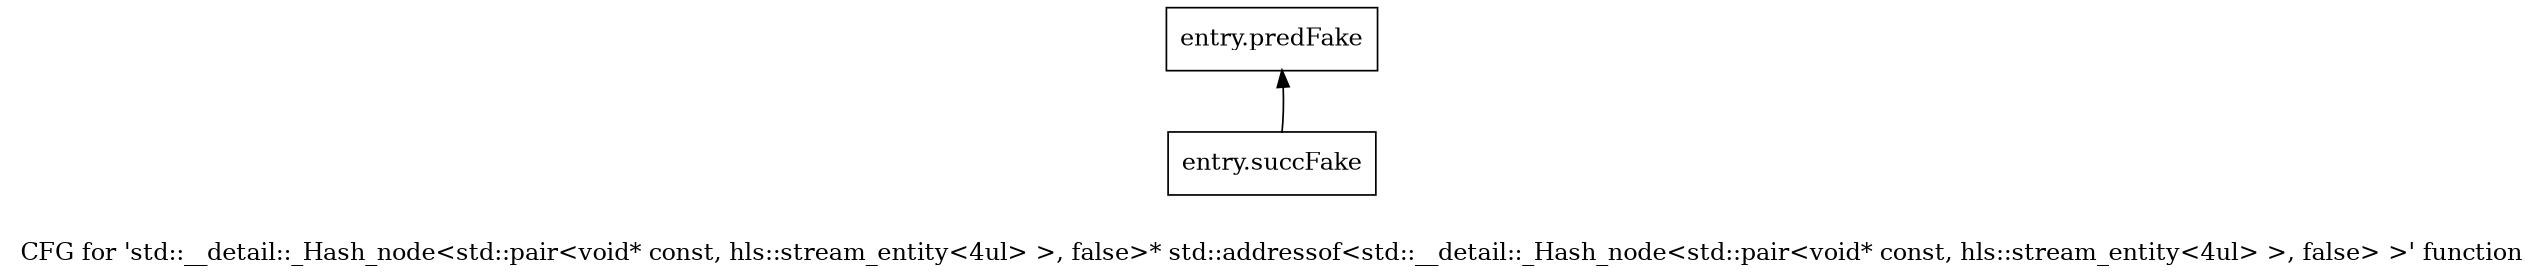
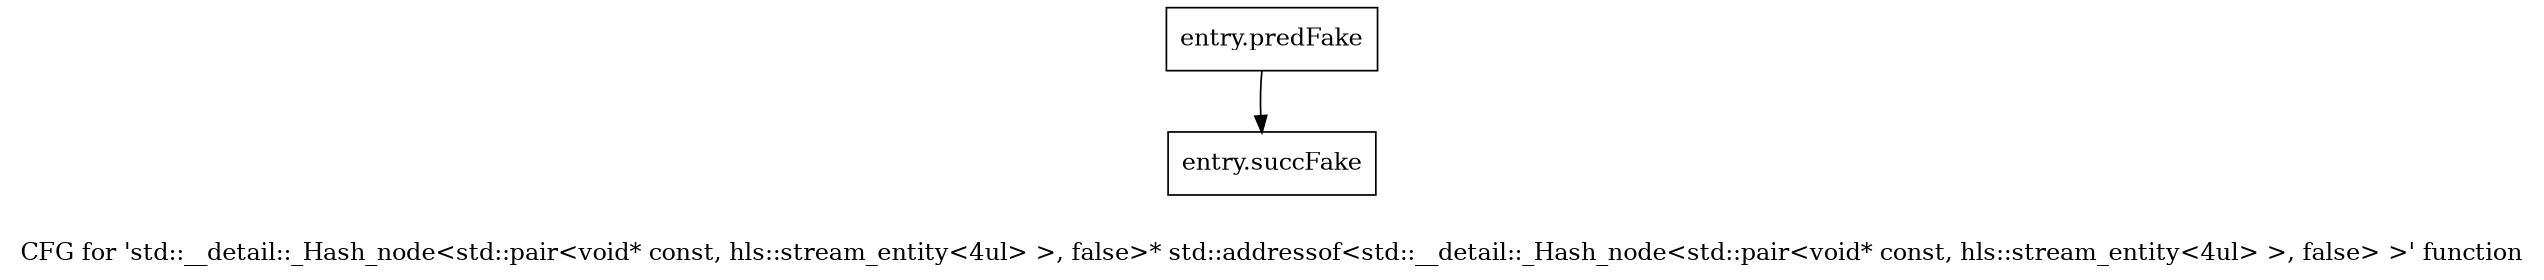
(1283, 110) -> (1261, 93)
